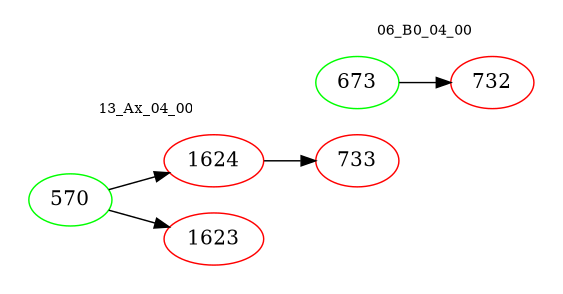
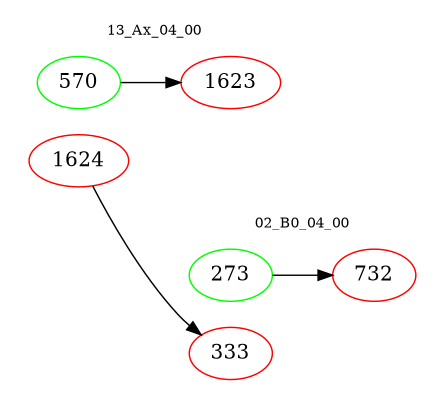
(425, 31) -> (303, 224)
(357, 83) -> (231, 275)
(357, 161) -> (231, 353)
(132, 183) -> none
